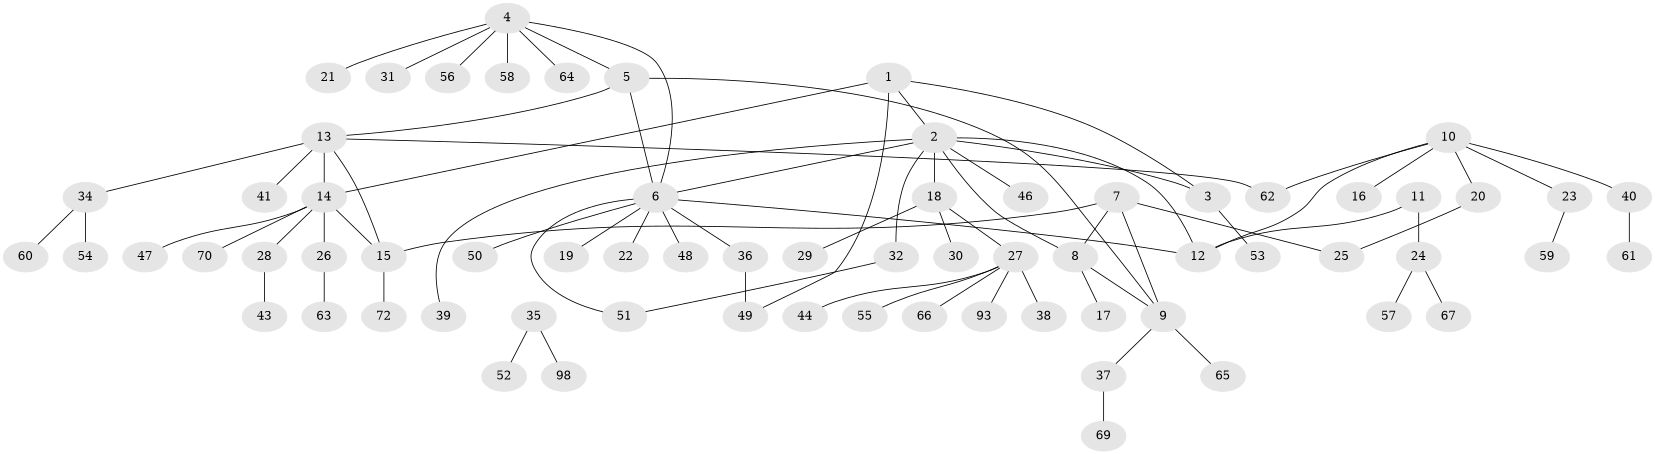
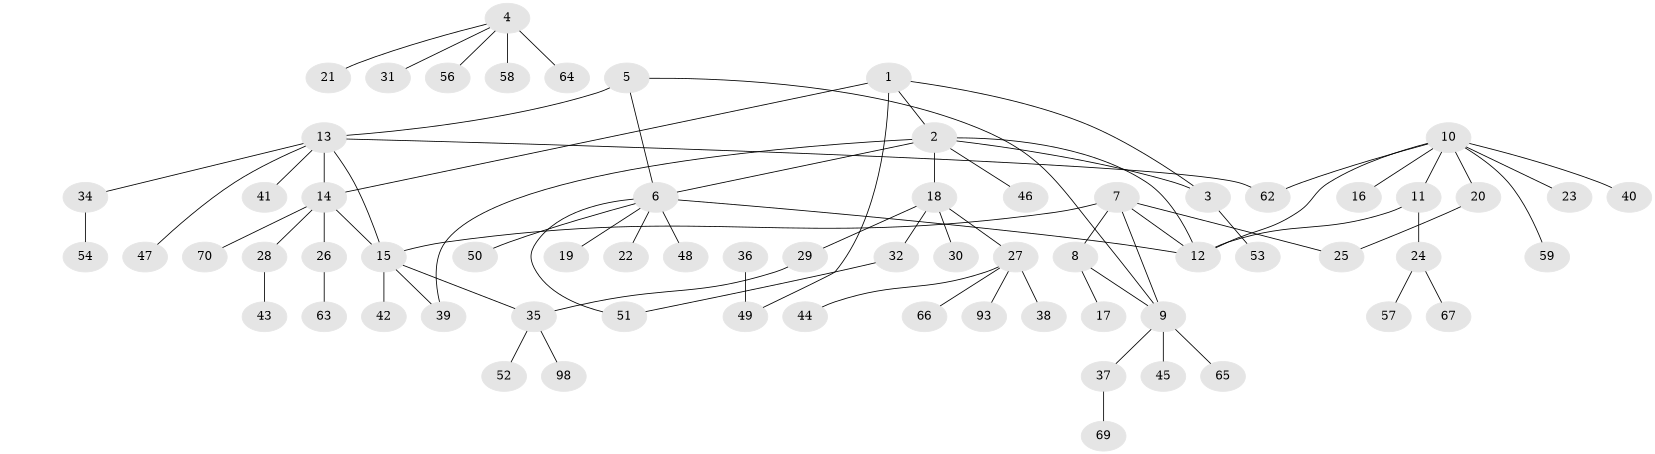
(567, 48) -> none
(652, 59) -> none
none -> (1434, 168)
(901, 194) -> (913, 231)
(992, 209) -> none
(235, 227) -> (227, 188)
none -> (1158, 227)
(1558, 227) -> (1512, 188)
(708, 232) -> none
(26, 257) -> none
(1629, 257) -> none
none -> (414, 287)
none -> (459, 287)
none -> (672, 291)
(384, 317) -> (384, 317)
(865, 317) -> none
none -> (1163, 376)
